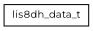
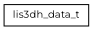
(46, 15) -> (46, 15)
